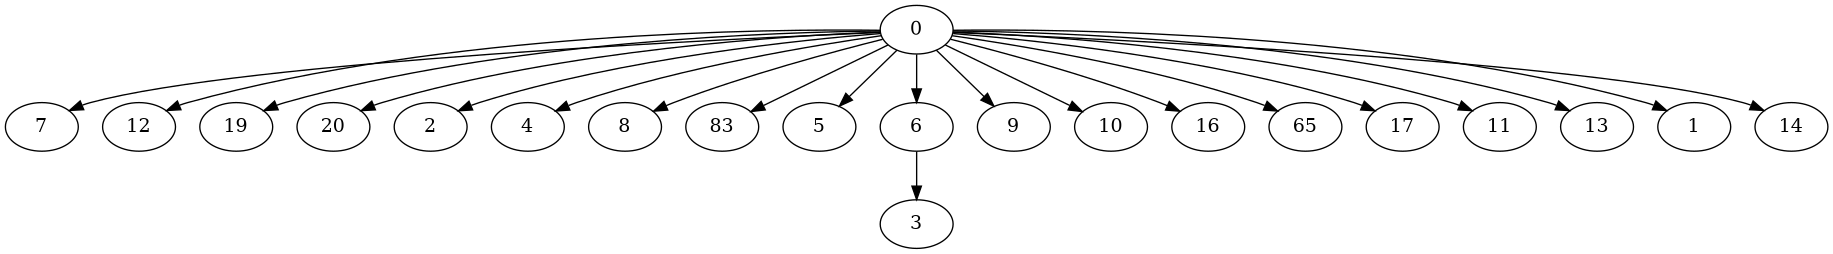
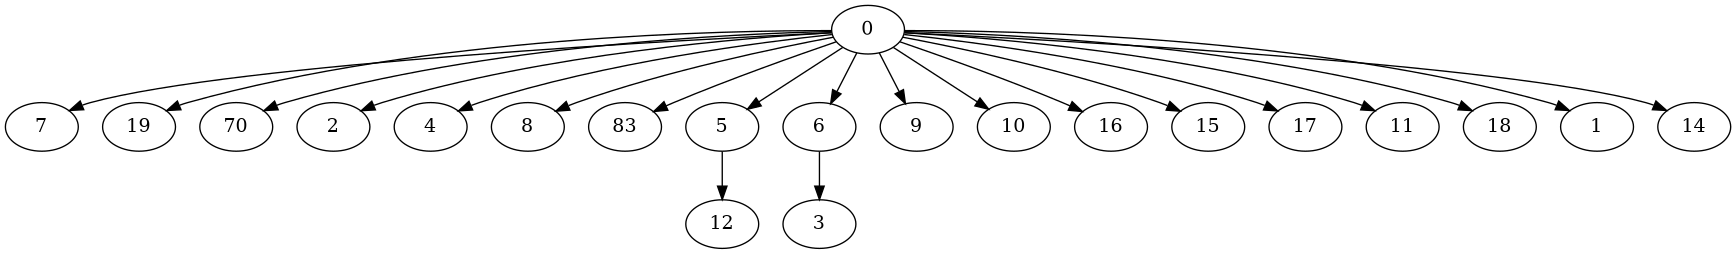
(580, 40) -> (722, 169)
(333, 127) -> (236, 127)
(1305, 127) -> (1208, 127)
(1597, 127) -> (1500, 127)
